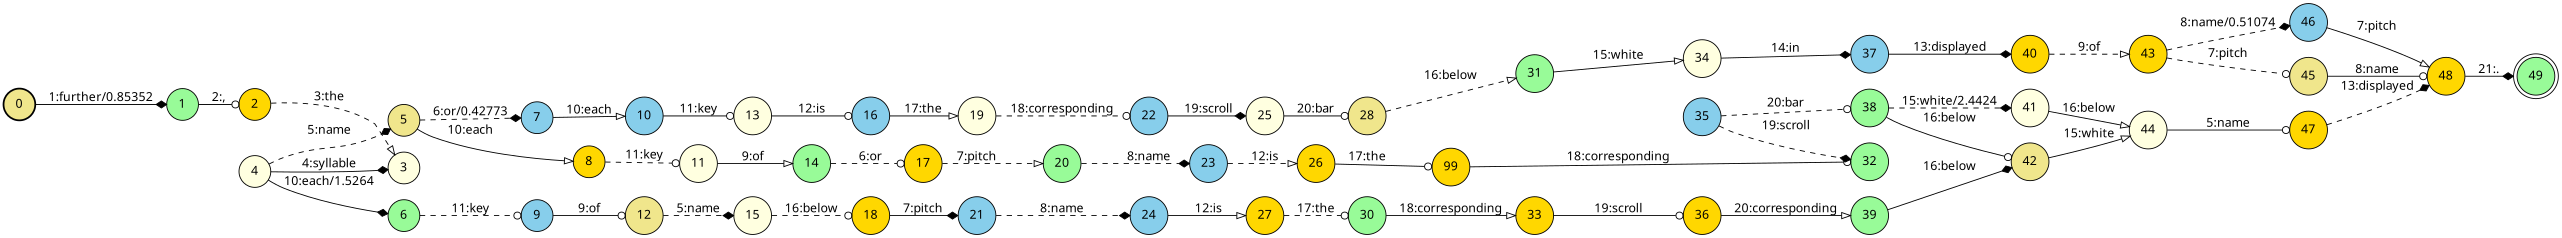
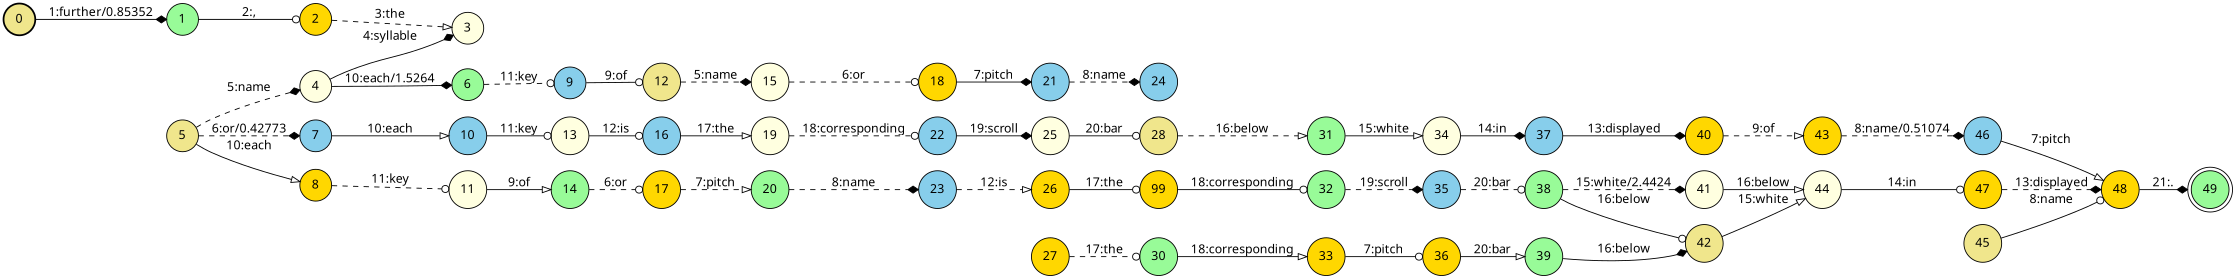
(2224, 67) -> none
(2228, 123) -> (1903, 183)
(1779, 146) -> (1379, 190)
(325, 148) -> (242, 107)
(812, 209) -> (854, 75)
(1618, 209) -> (1384, 250)
(1786, 209) -> (1493, 250)
(1202, 216) -> none
